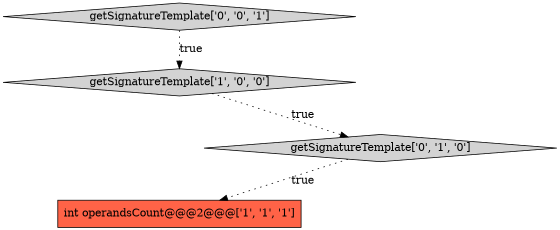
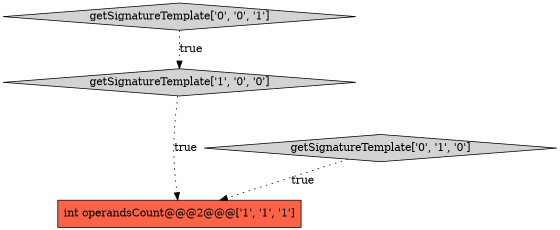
(276, 114) -> (174, 144)
